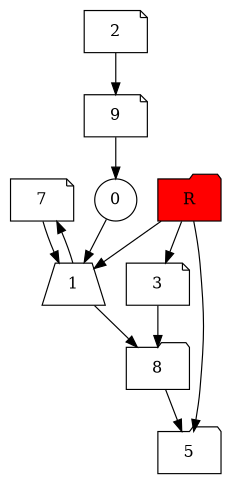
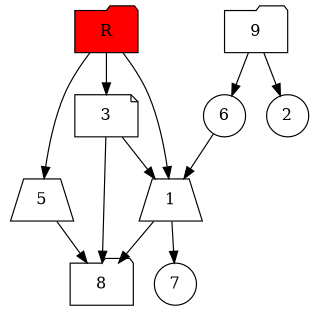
(116, 32) -> (288, 116)
(116, 68) -> (270, 69)
(116, 116) -> (256, 32)
(42, 200) -> (175, 284)
(116, 200) -> (225, 116)
(48, 237) -> (135, 153)
(172, 405) -> (68, 237)
(189, 453) -> (42, 200)
